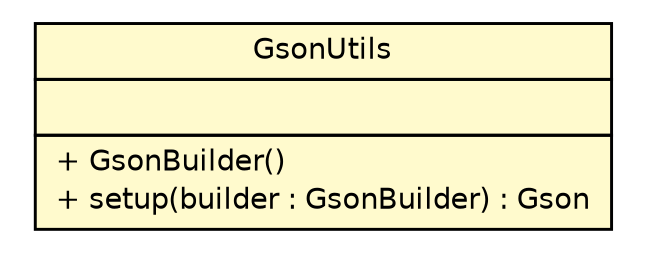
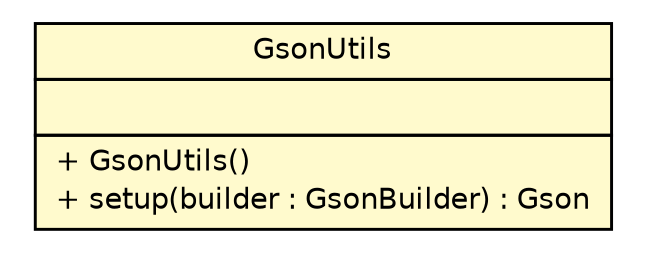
(172, 162) -> (154, 162)
